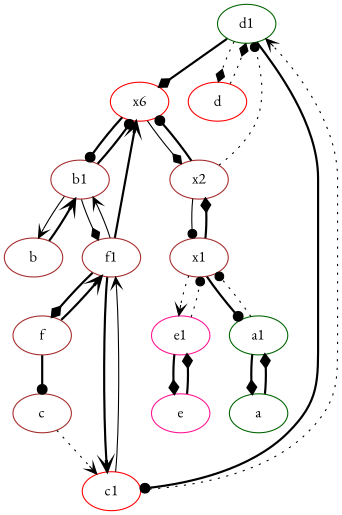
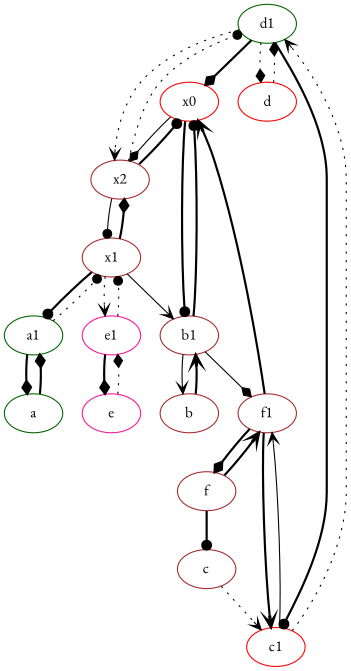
none -> (155, 68)
(140, 102) -> (189, 102)
(105, 222) -> (146, 293)
(188, 381) -> (119, 381)
